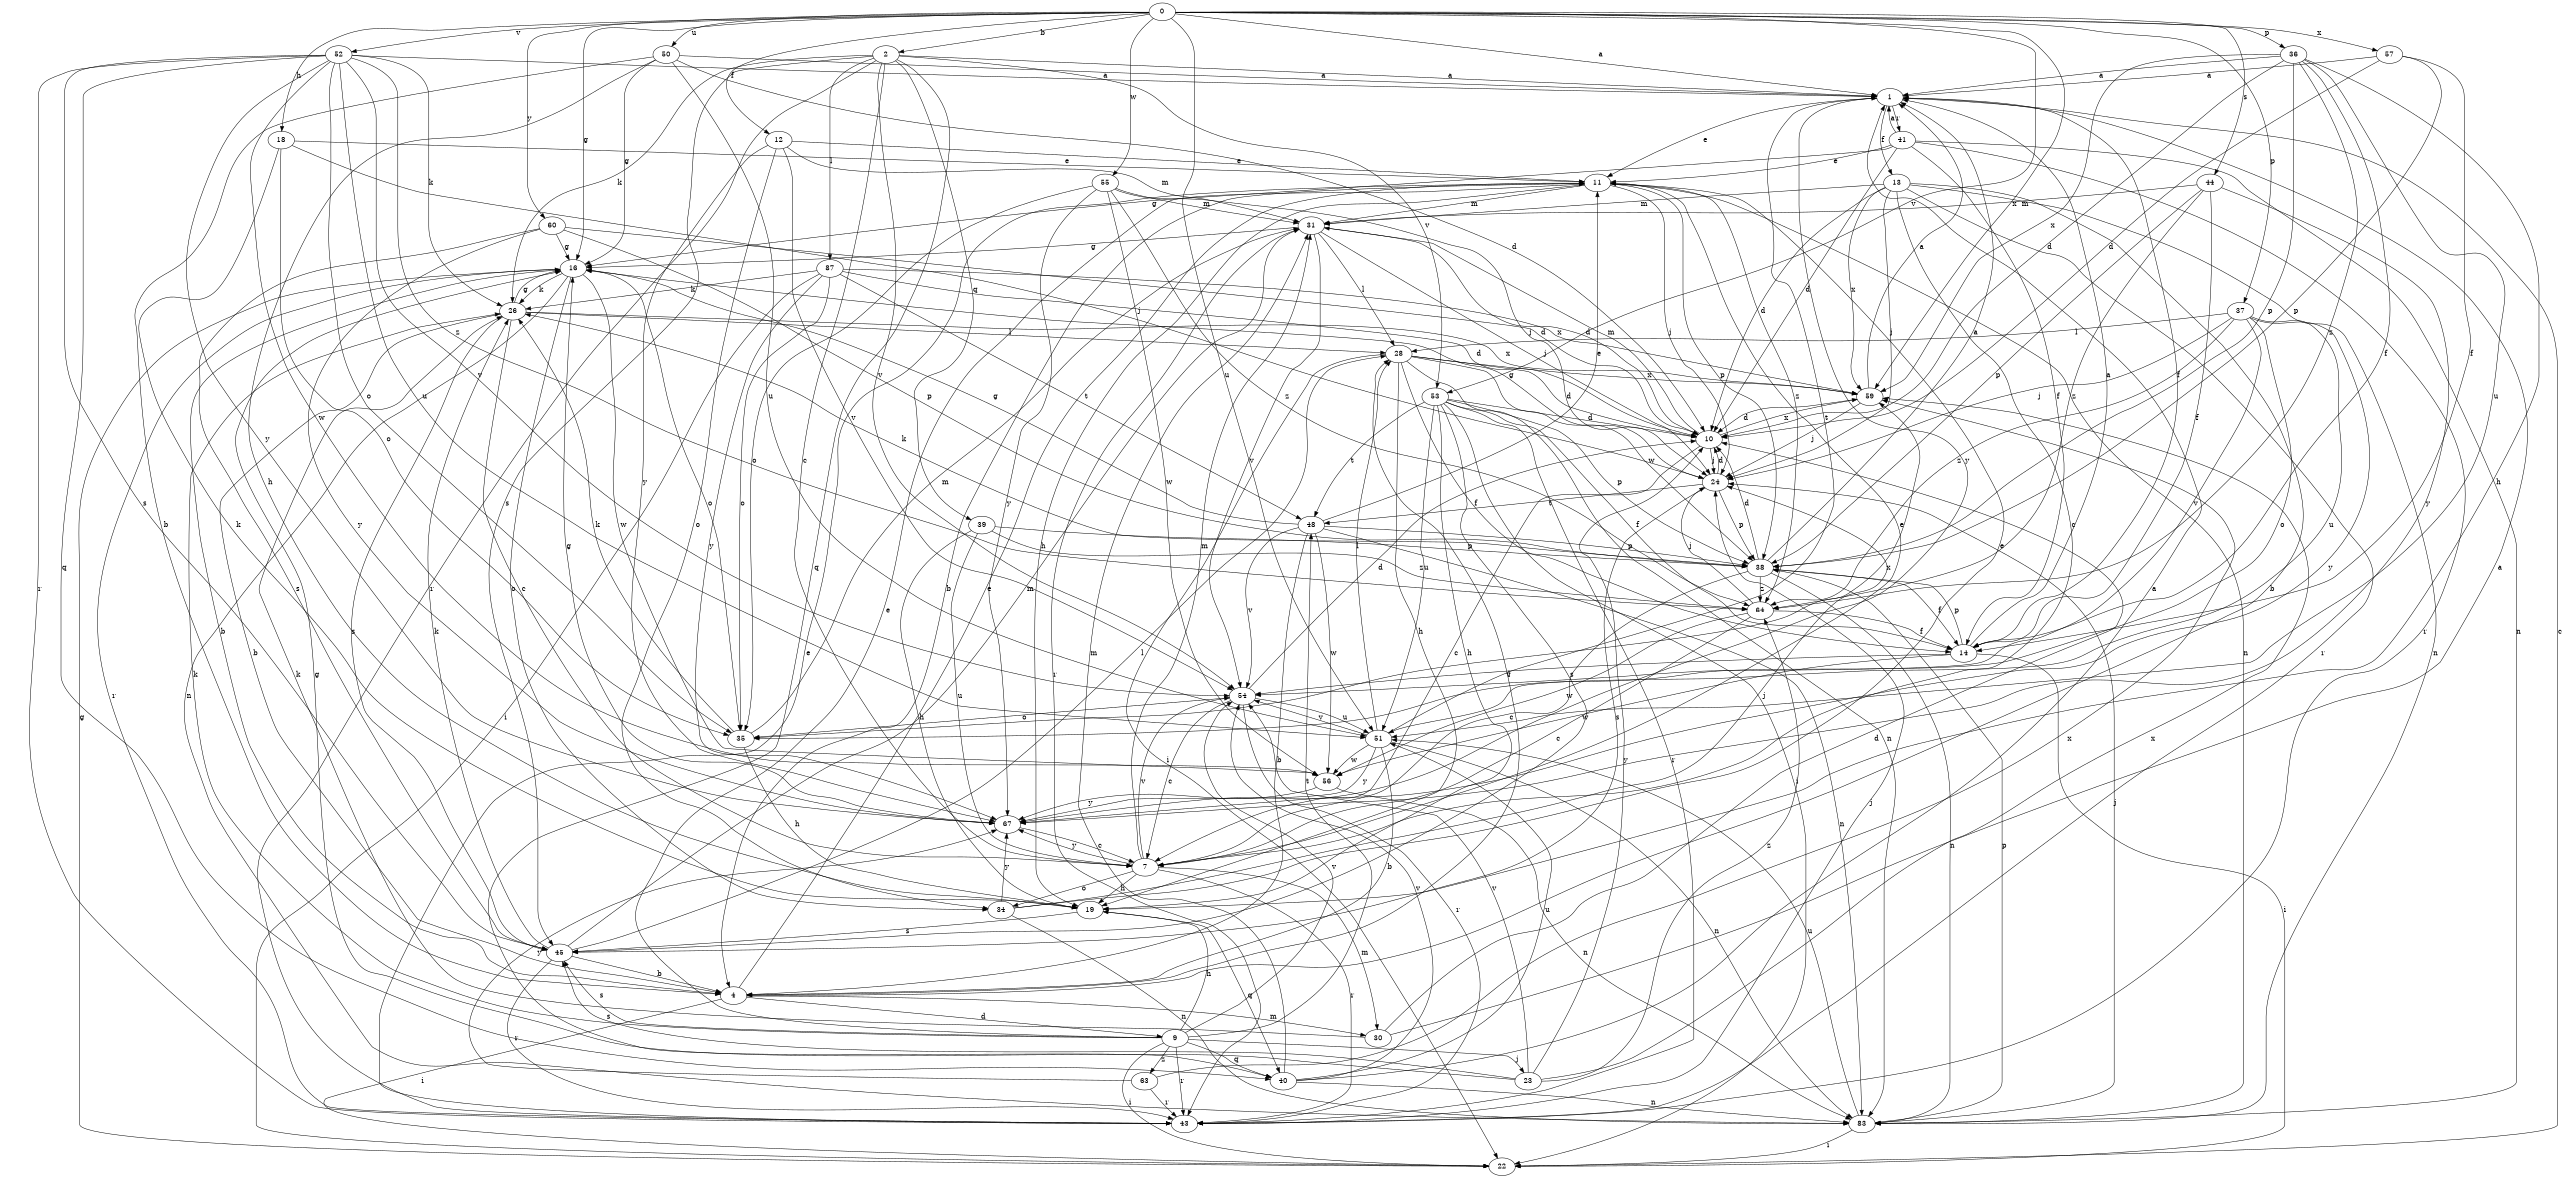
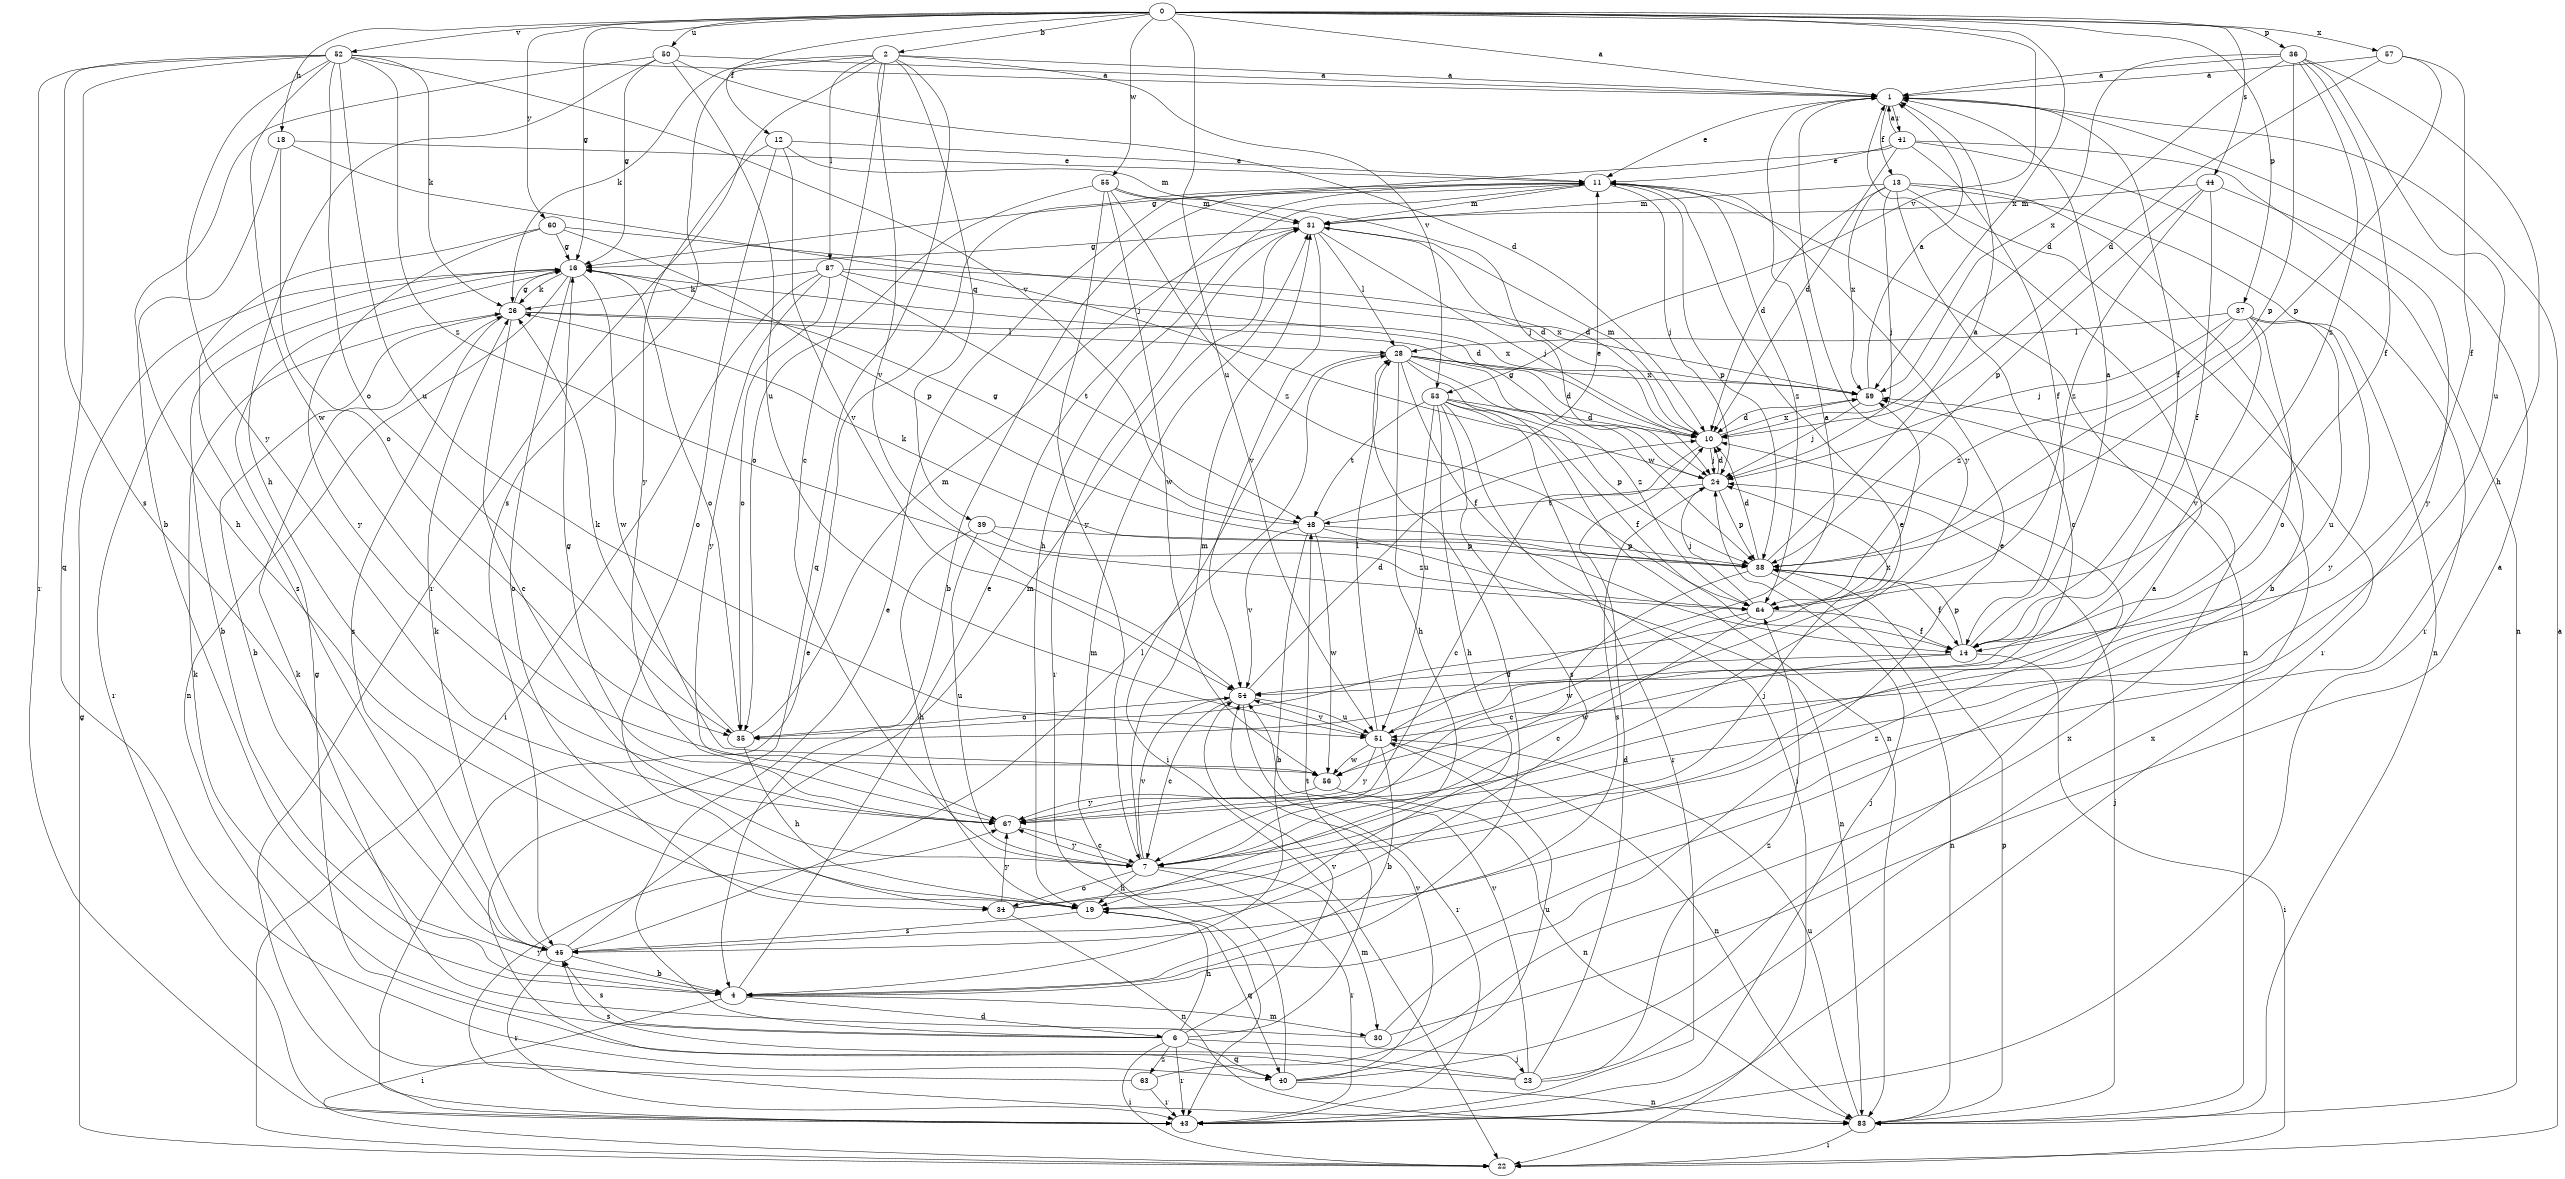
(1827, 418) -> (1827, 418)
(1010, 486) -> (1088, 541)
(239, 525) -> (239, 525)
(655, 530) -> (873, 212)
(1760, 587) -> (1593, 442)
(2560, 632) -> (2560, 632)
(1877, 739) -> (1877, 739)
(1626, 760) -> (1626, 760)
(1175, 1038) -> (1175, 1038)
